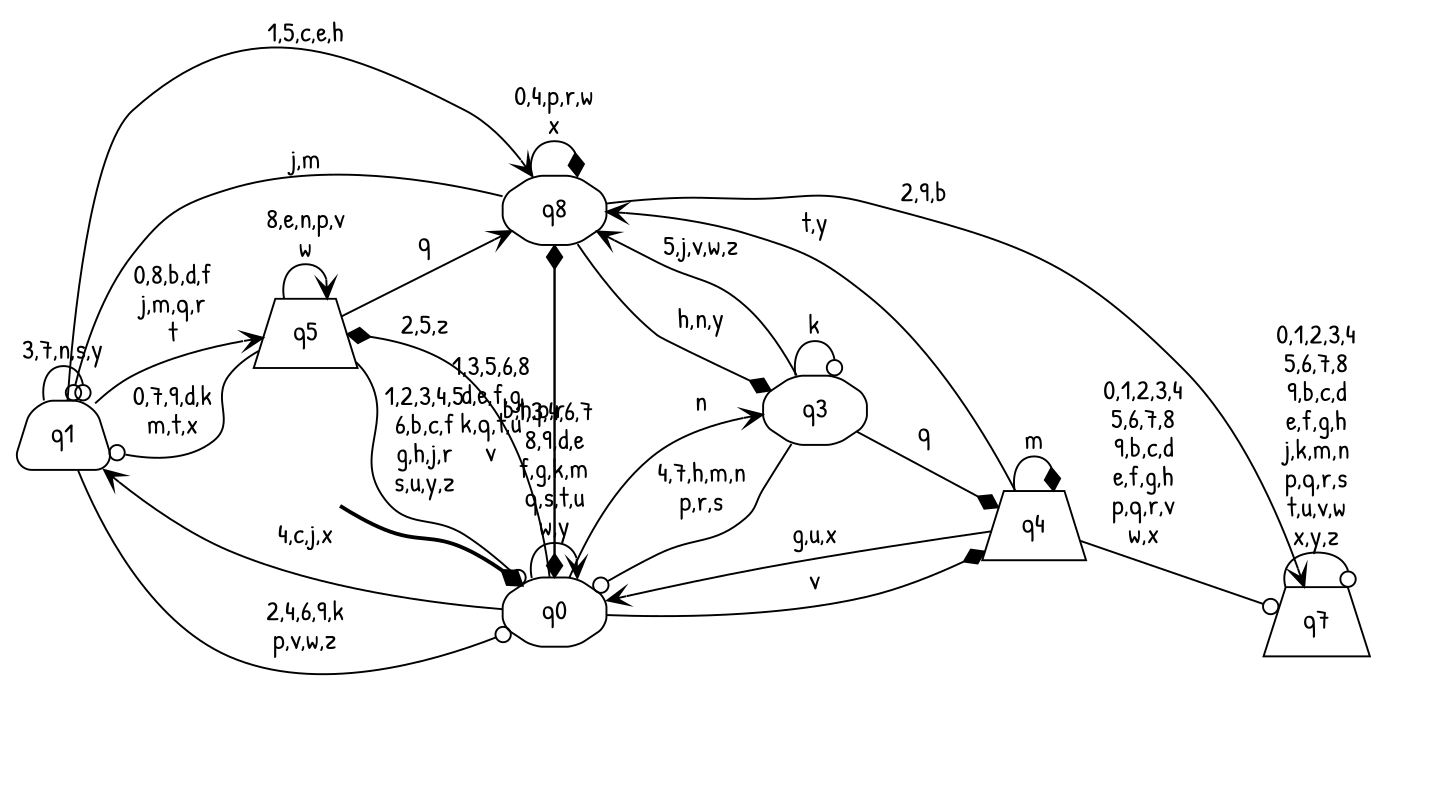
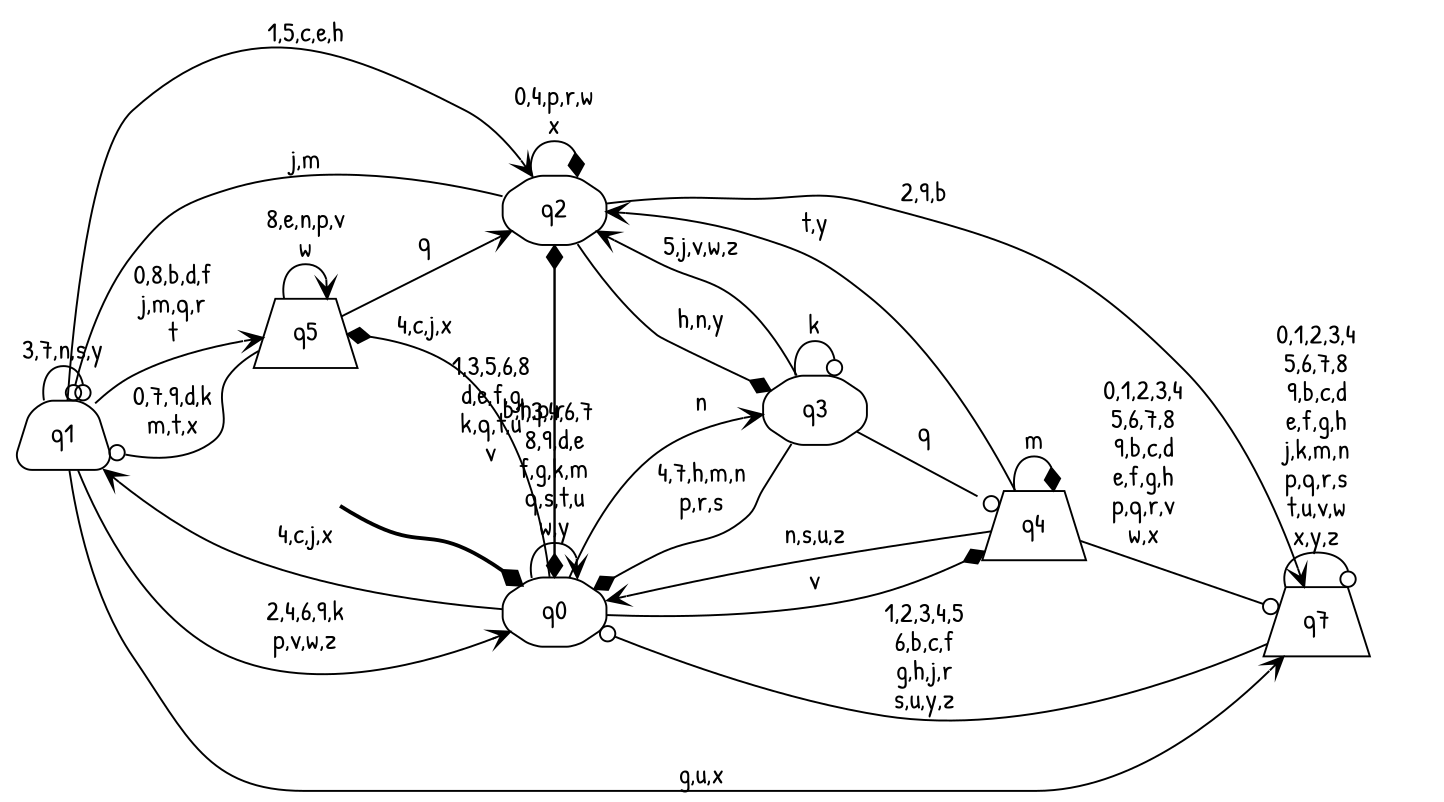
(555, 210) -> (555, 210)
(425, 327) -> (425, 327)
(917, 464) -> (917, 464)
(386, 501) -> (941, 720)
(718, 535) -> (718, 535)
(815, 536) -> (815, 536)
(208, 645) -> (208, 645)
none -> (590, 791)
